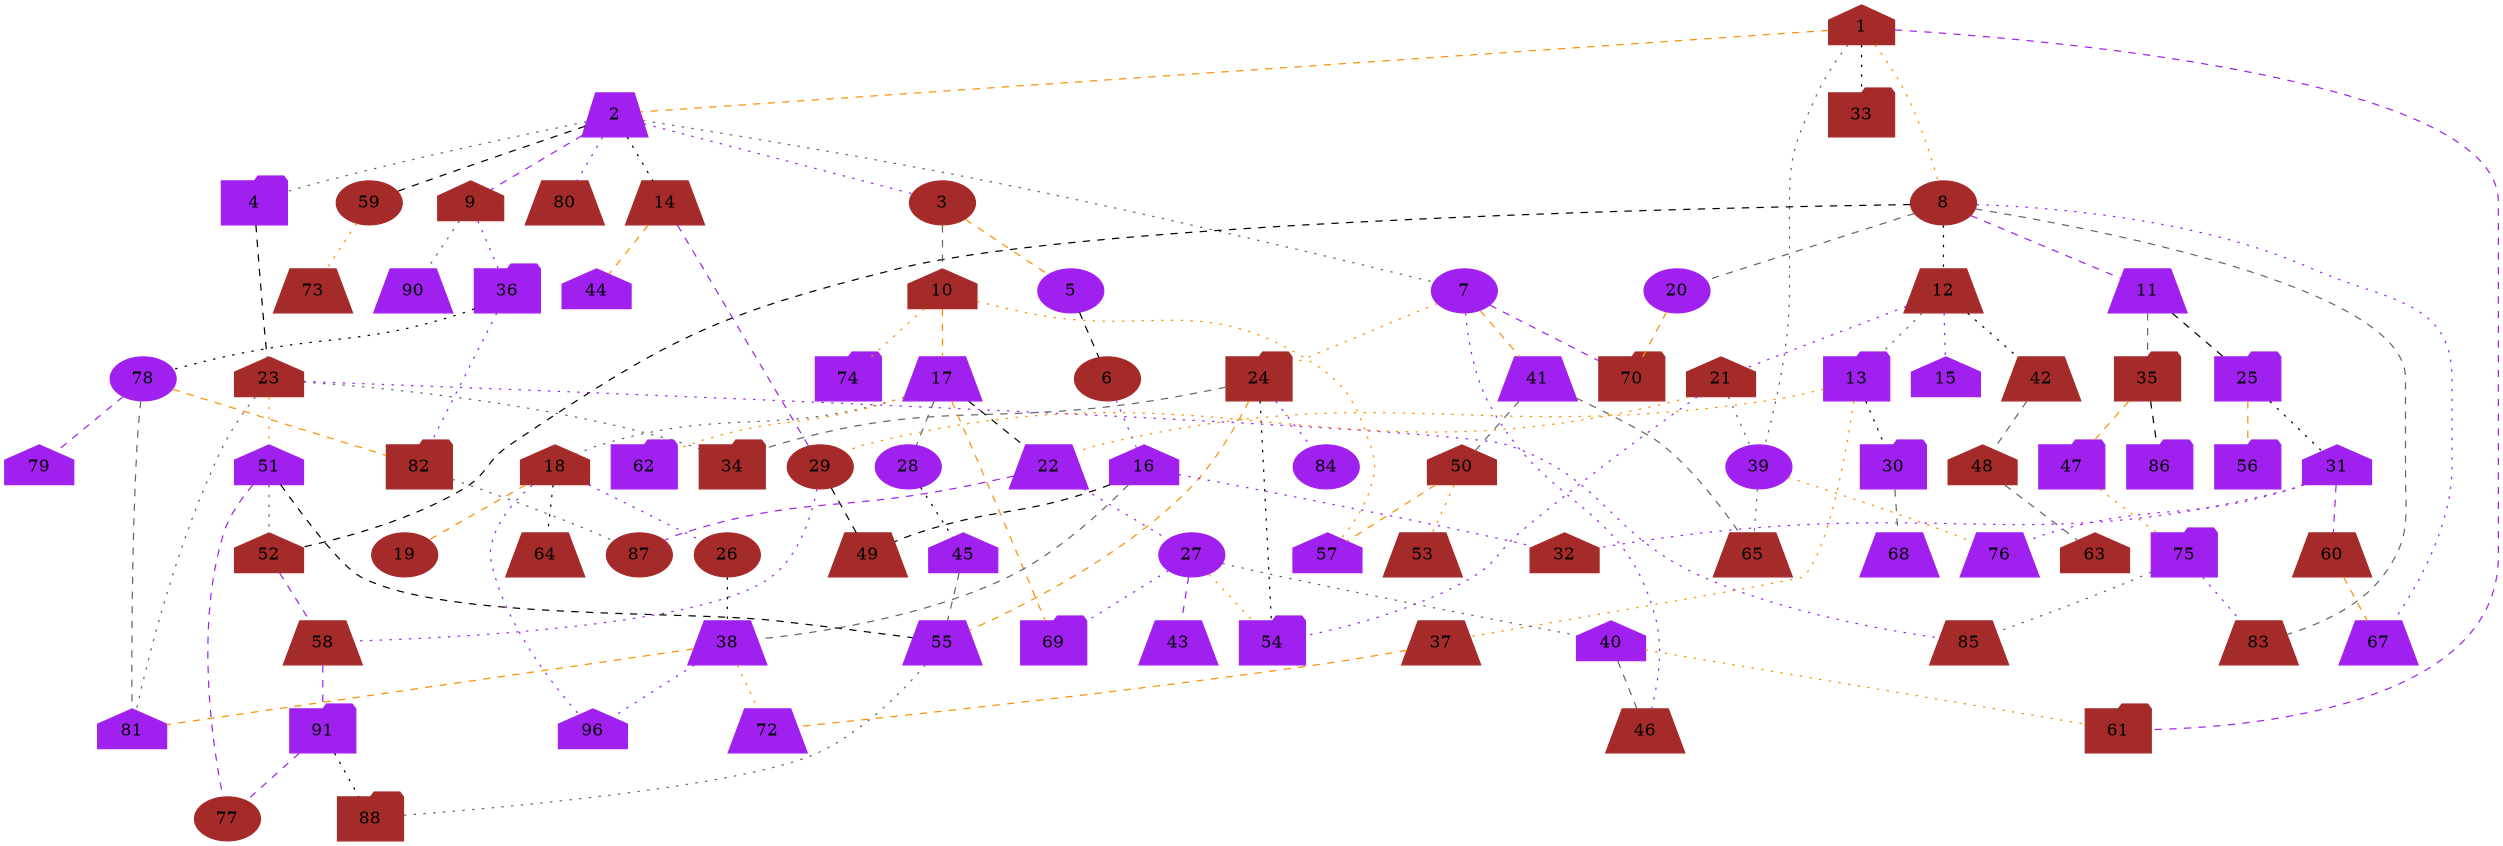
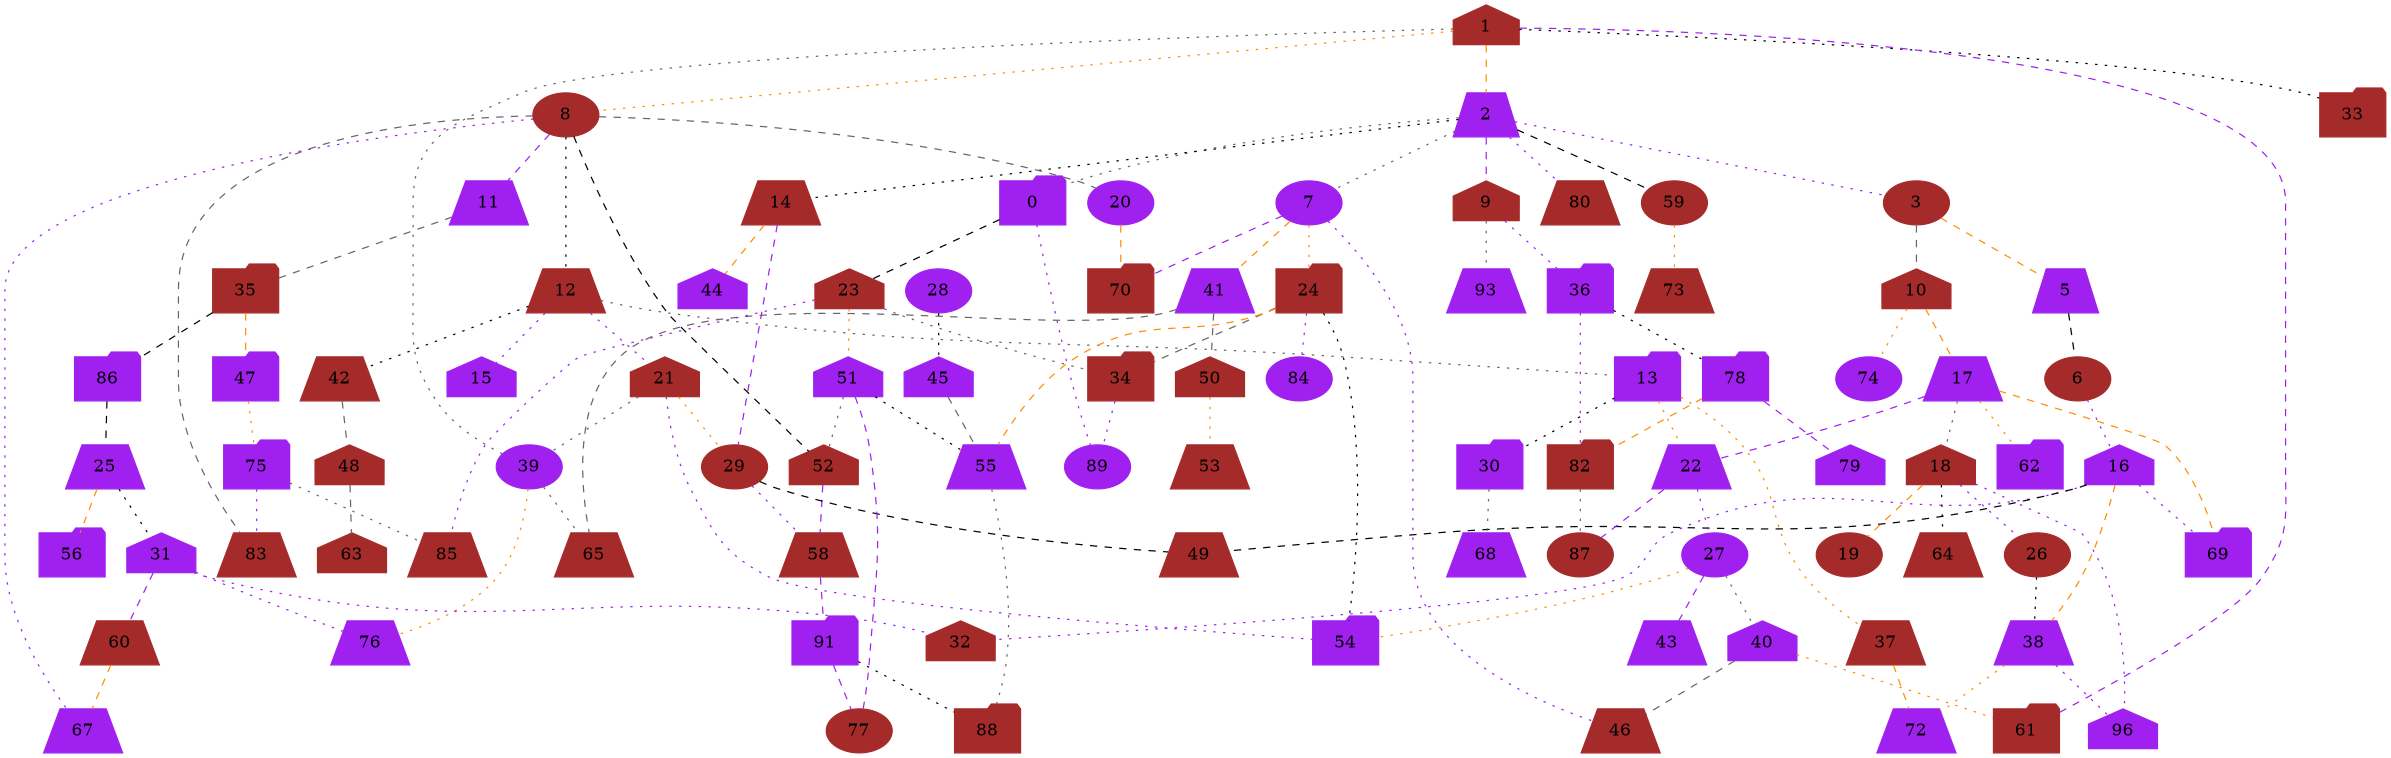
(254, 203) -> (1033, 203)
(413, 291) -> (1486, 291)
(1071, 291) -> (2066, 291)
(2198, 335) -> (106, 423)
(143, 379) -> (1736, 379)
(848, 379) -> (1869, 379)
(2248, 379) -> (105, 467)
(924, 426) -> none
(1001, 427) -> (1823, 430)
none -> (1098, 467)
(1896, 506) -> (1488, 511)
(1327, 555) -> none
(968, 594) -> (2090, 560)
(1128, 596) -> (2167, 509)
(574, 612) -> (918, 423)
(132, 731) -> none
